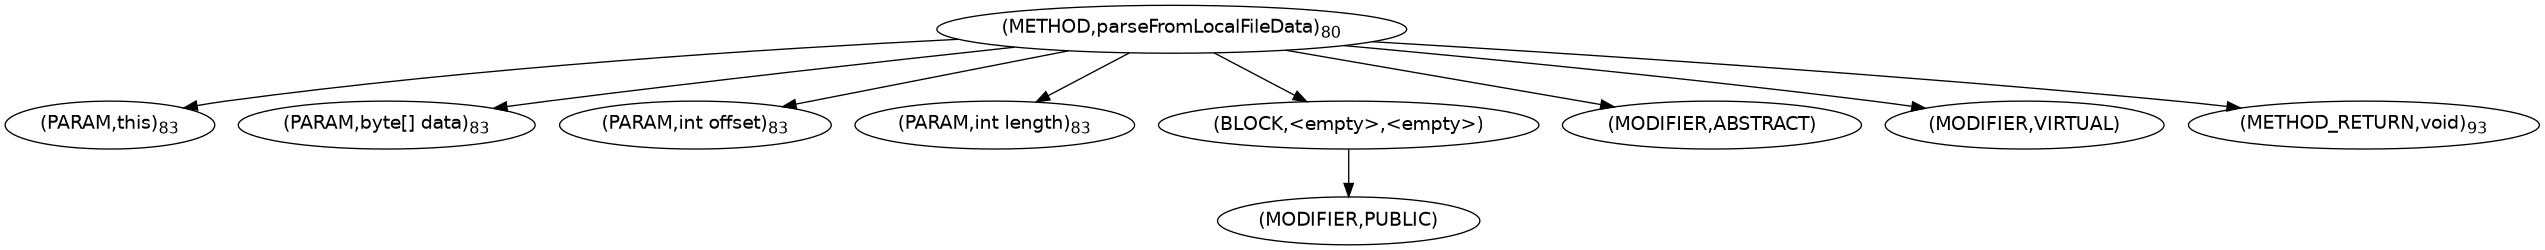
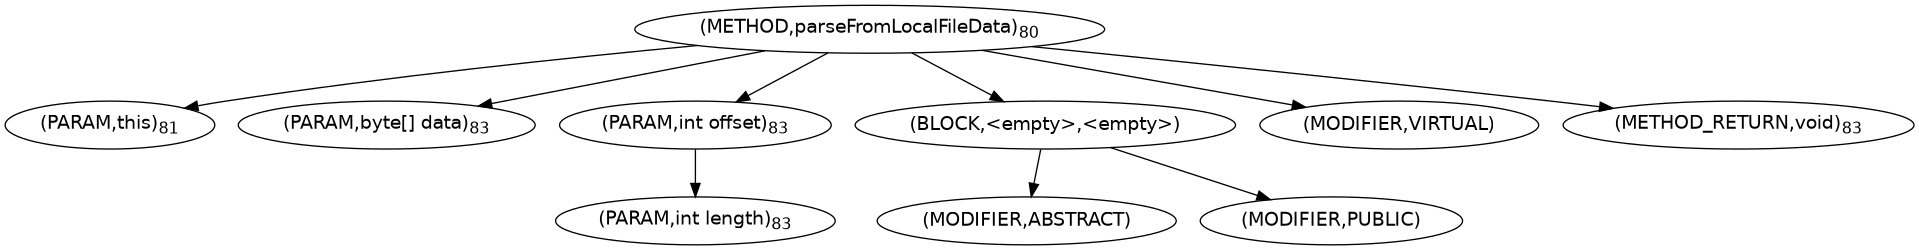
(1089, 74) -> (695, 166)
(1443, 77) -> (1037, 166)
(169, 123) -> (169, 123)
(2478, 123) -> (1852, 123)
